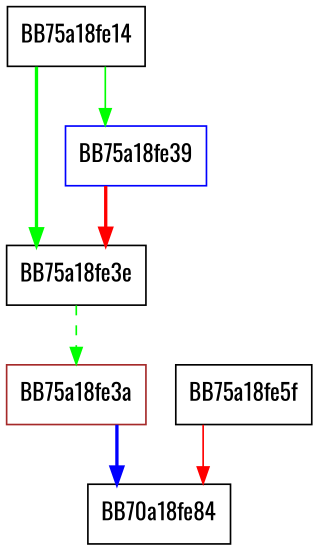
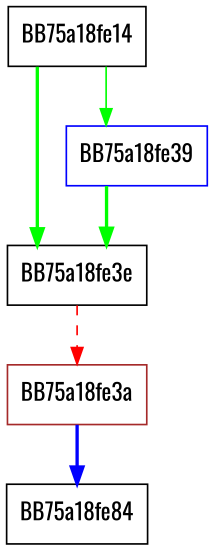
(106, 207) -> (107, 207)
(76, 326) -> (77, 326)
(244, 395) -> none
(159, 514) -> (77, 514)
